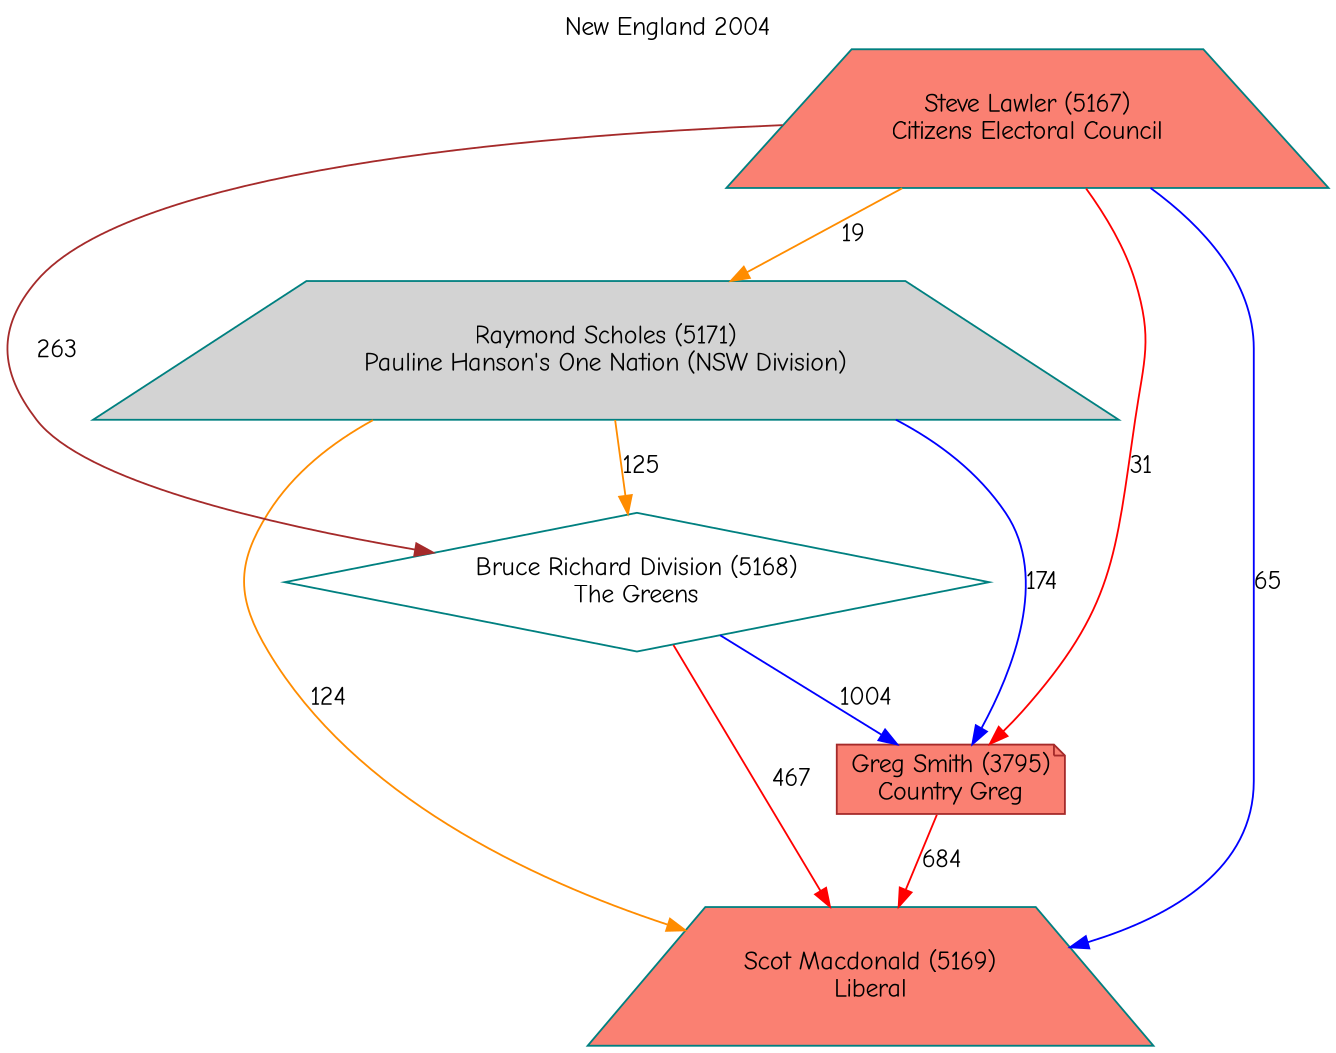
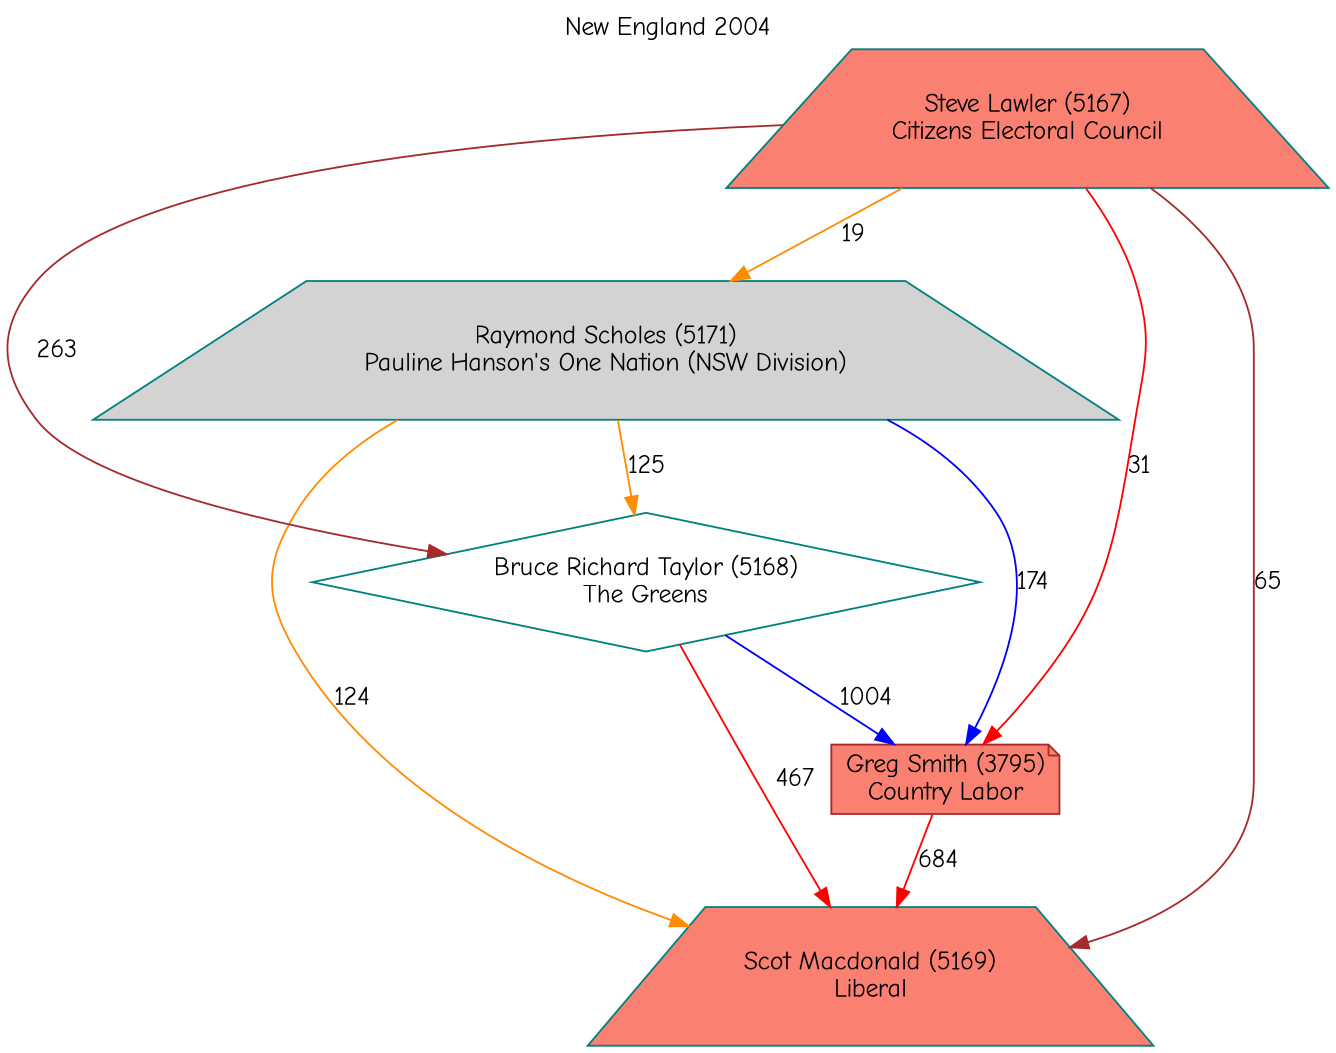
(637, 582) -> (646, 582)
(1254, 590) -> (1254, 590)
(951, 779) -> (945, 779)
